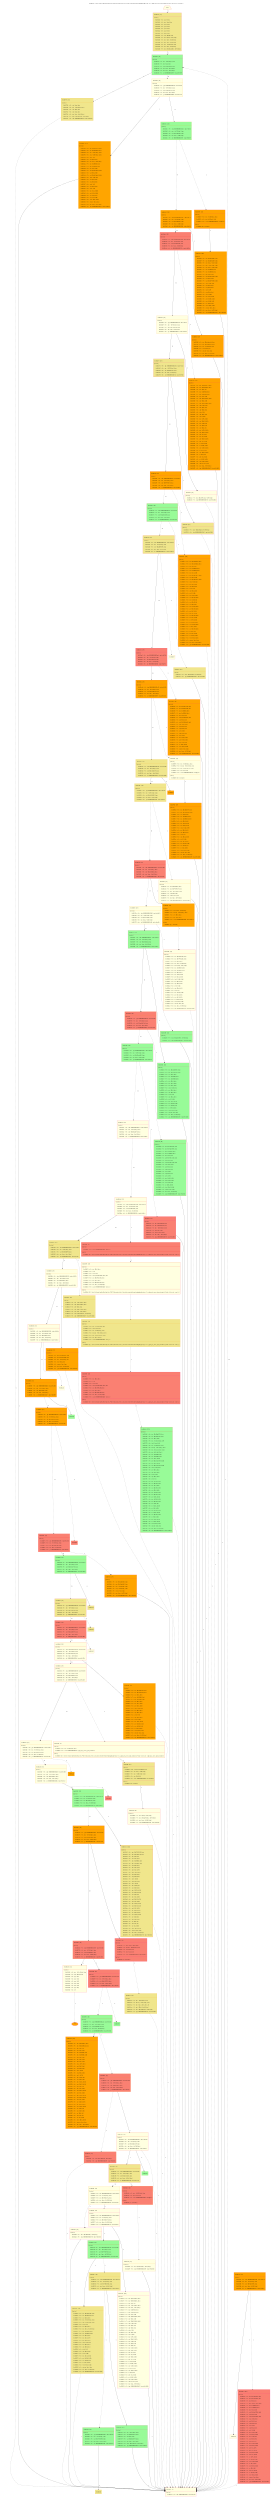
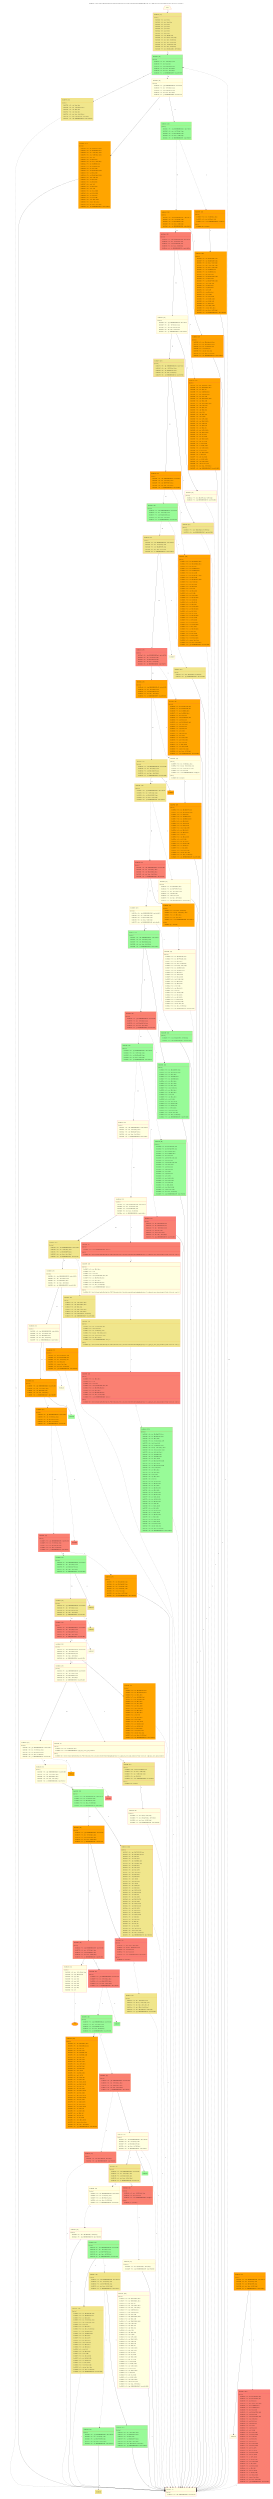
(104, 2217) -> none
